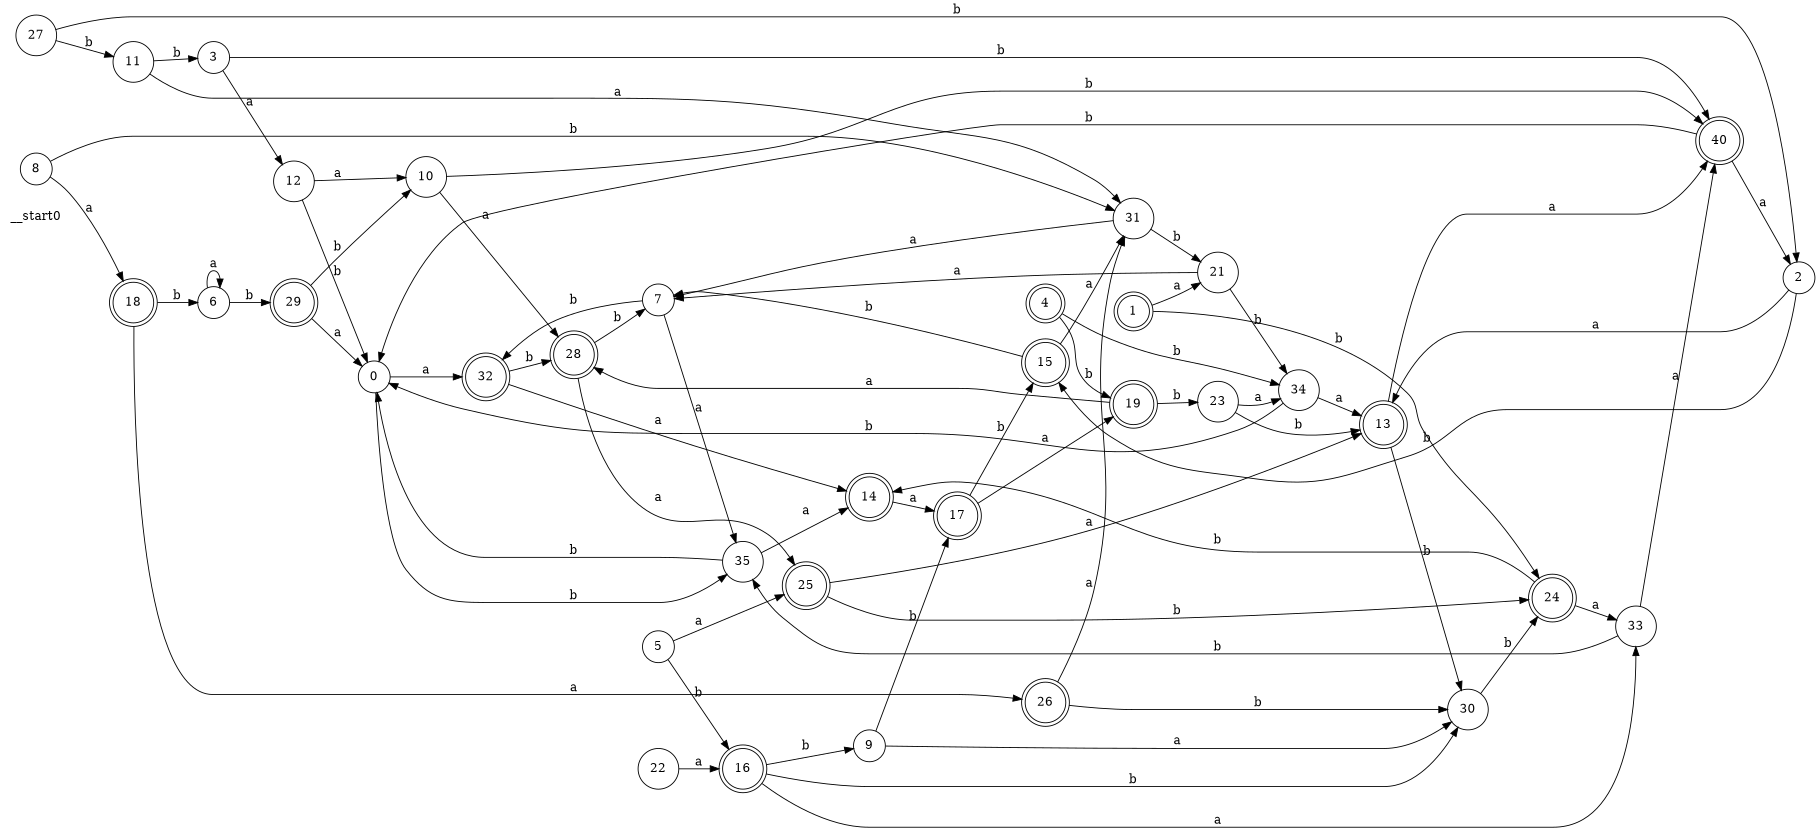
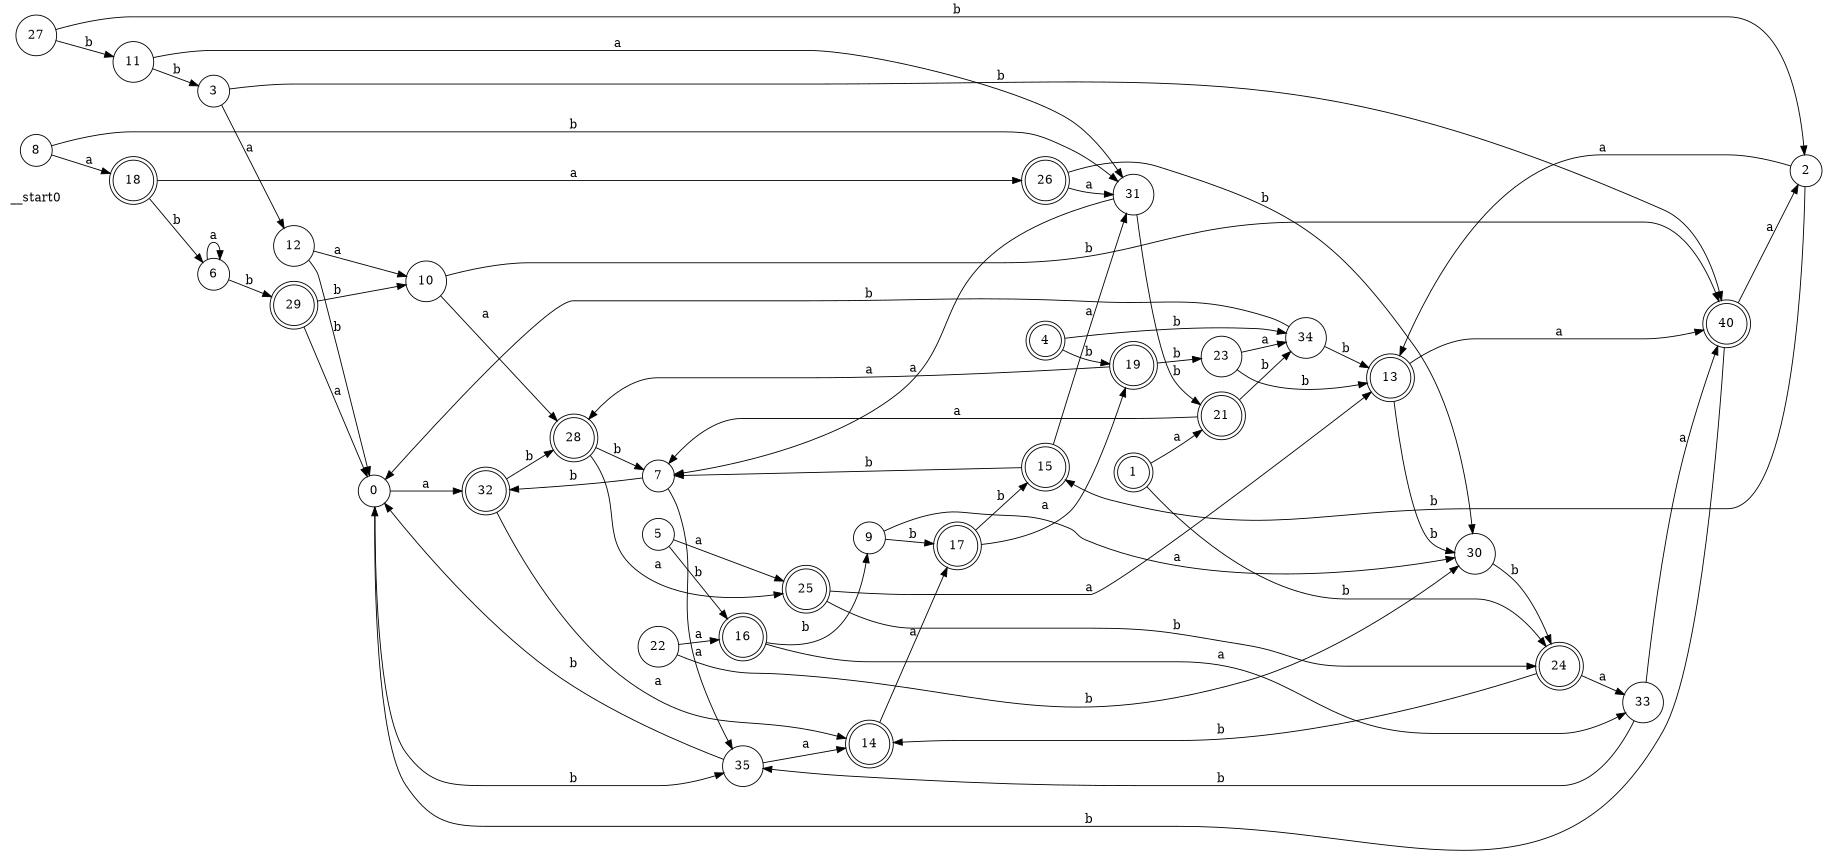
(1218, 272) -> (1222, 416)
(1339, 399) -> (1346, 349)
(1120, 787) -> (1077, 707)
